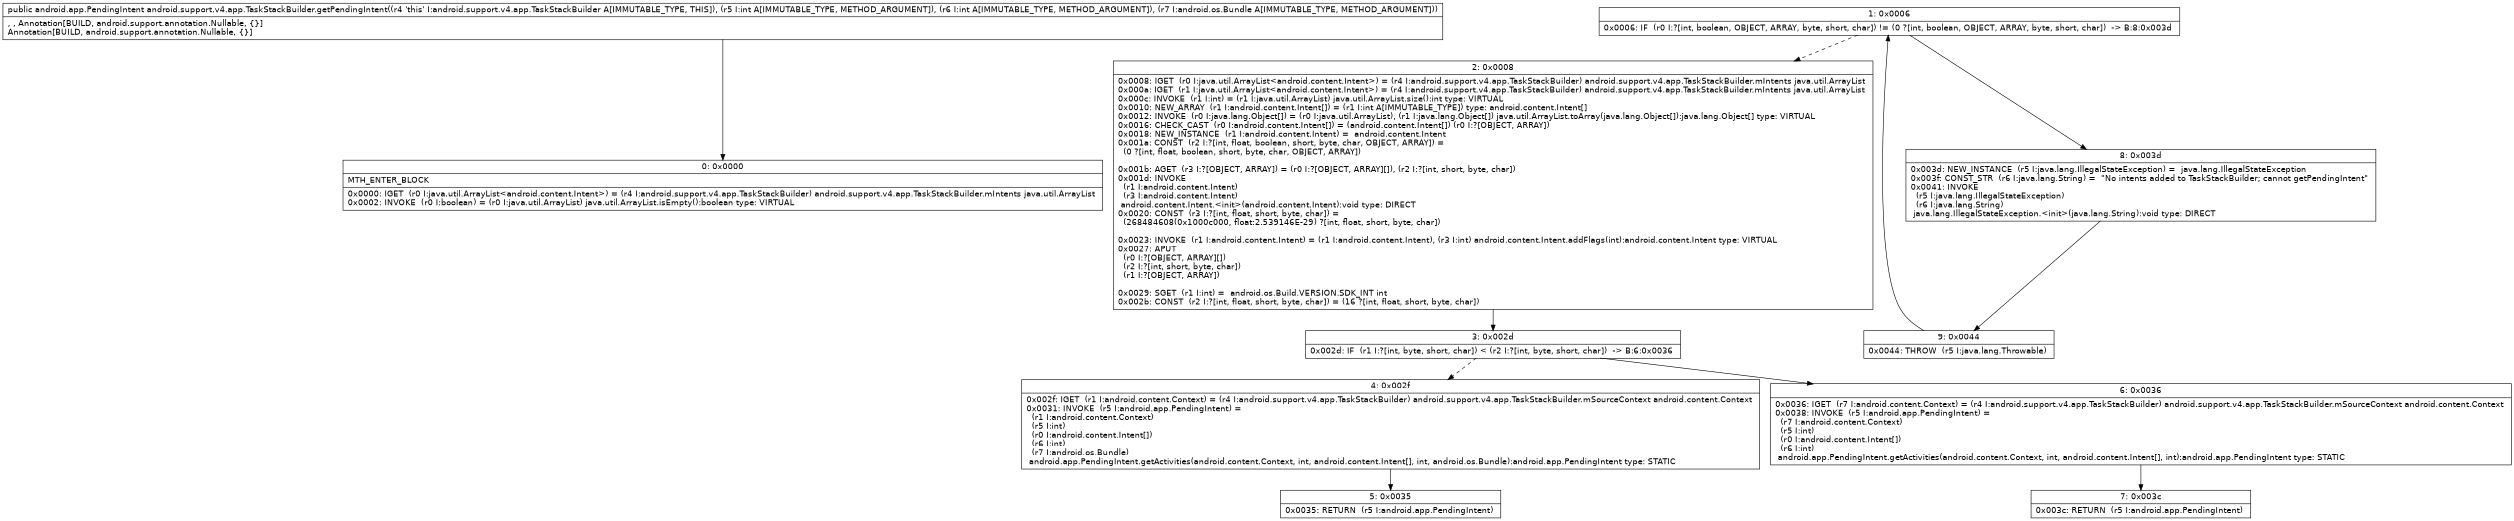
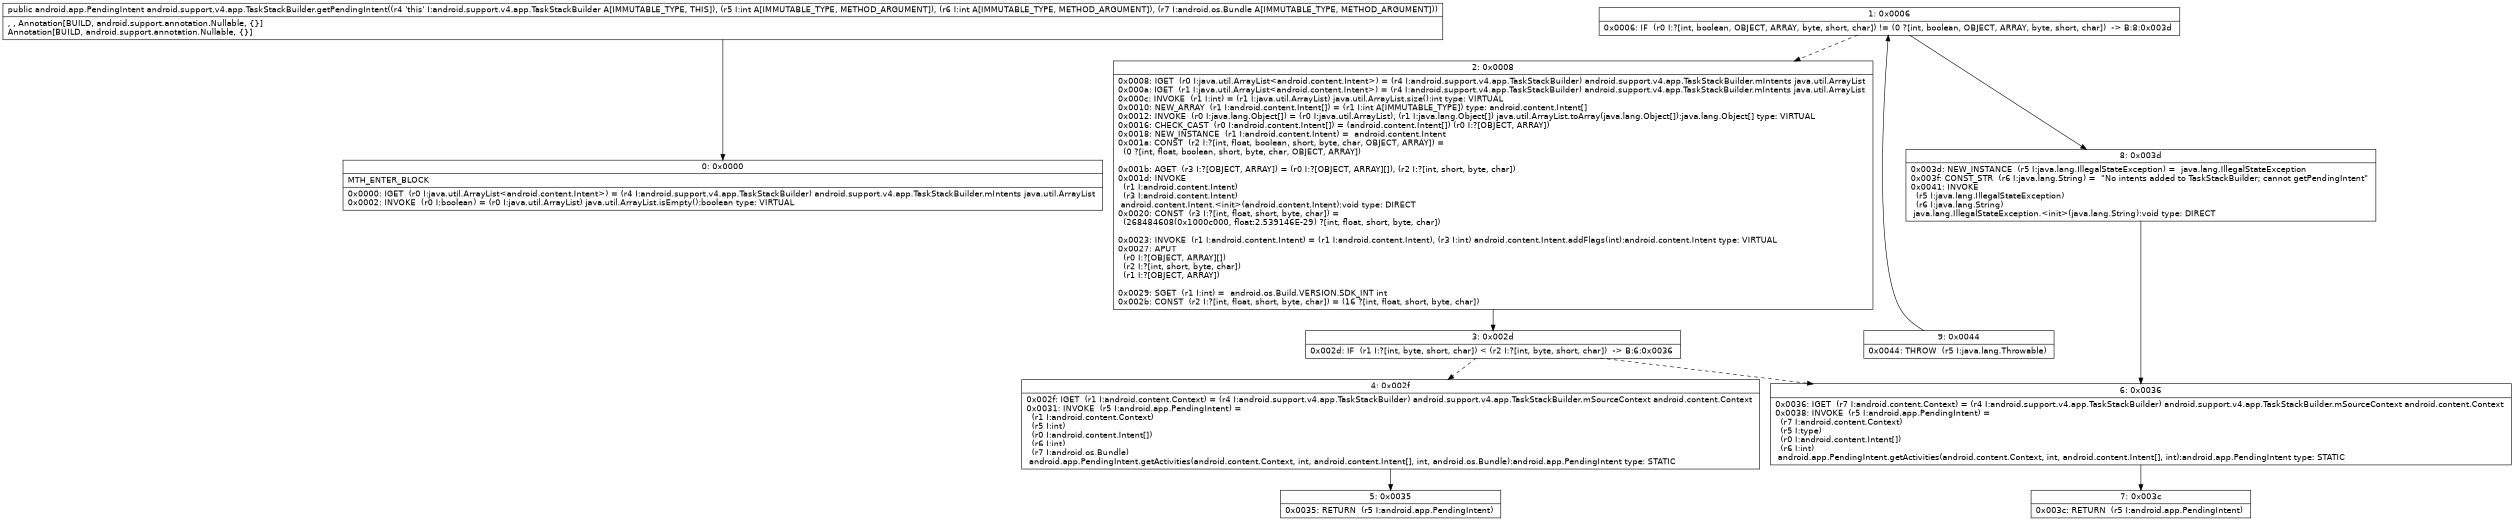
(2040, 274) -> (2141, 299)
(1704, 371) -> (1704, 371)
(1795, 431) -> (1798, 431)
